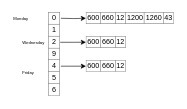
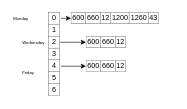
(130, 18) -> (115, 18)
(54, 43) -> (54, 43)
